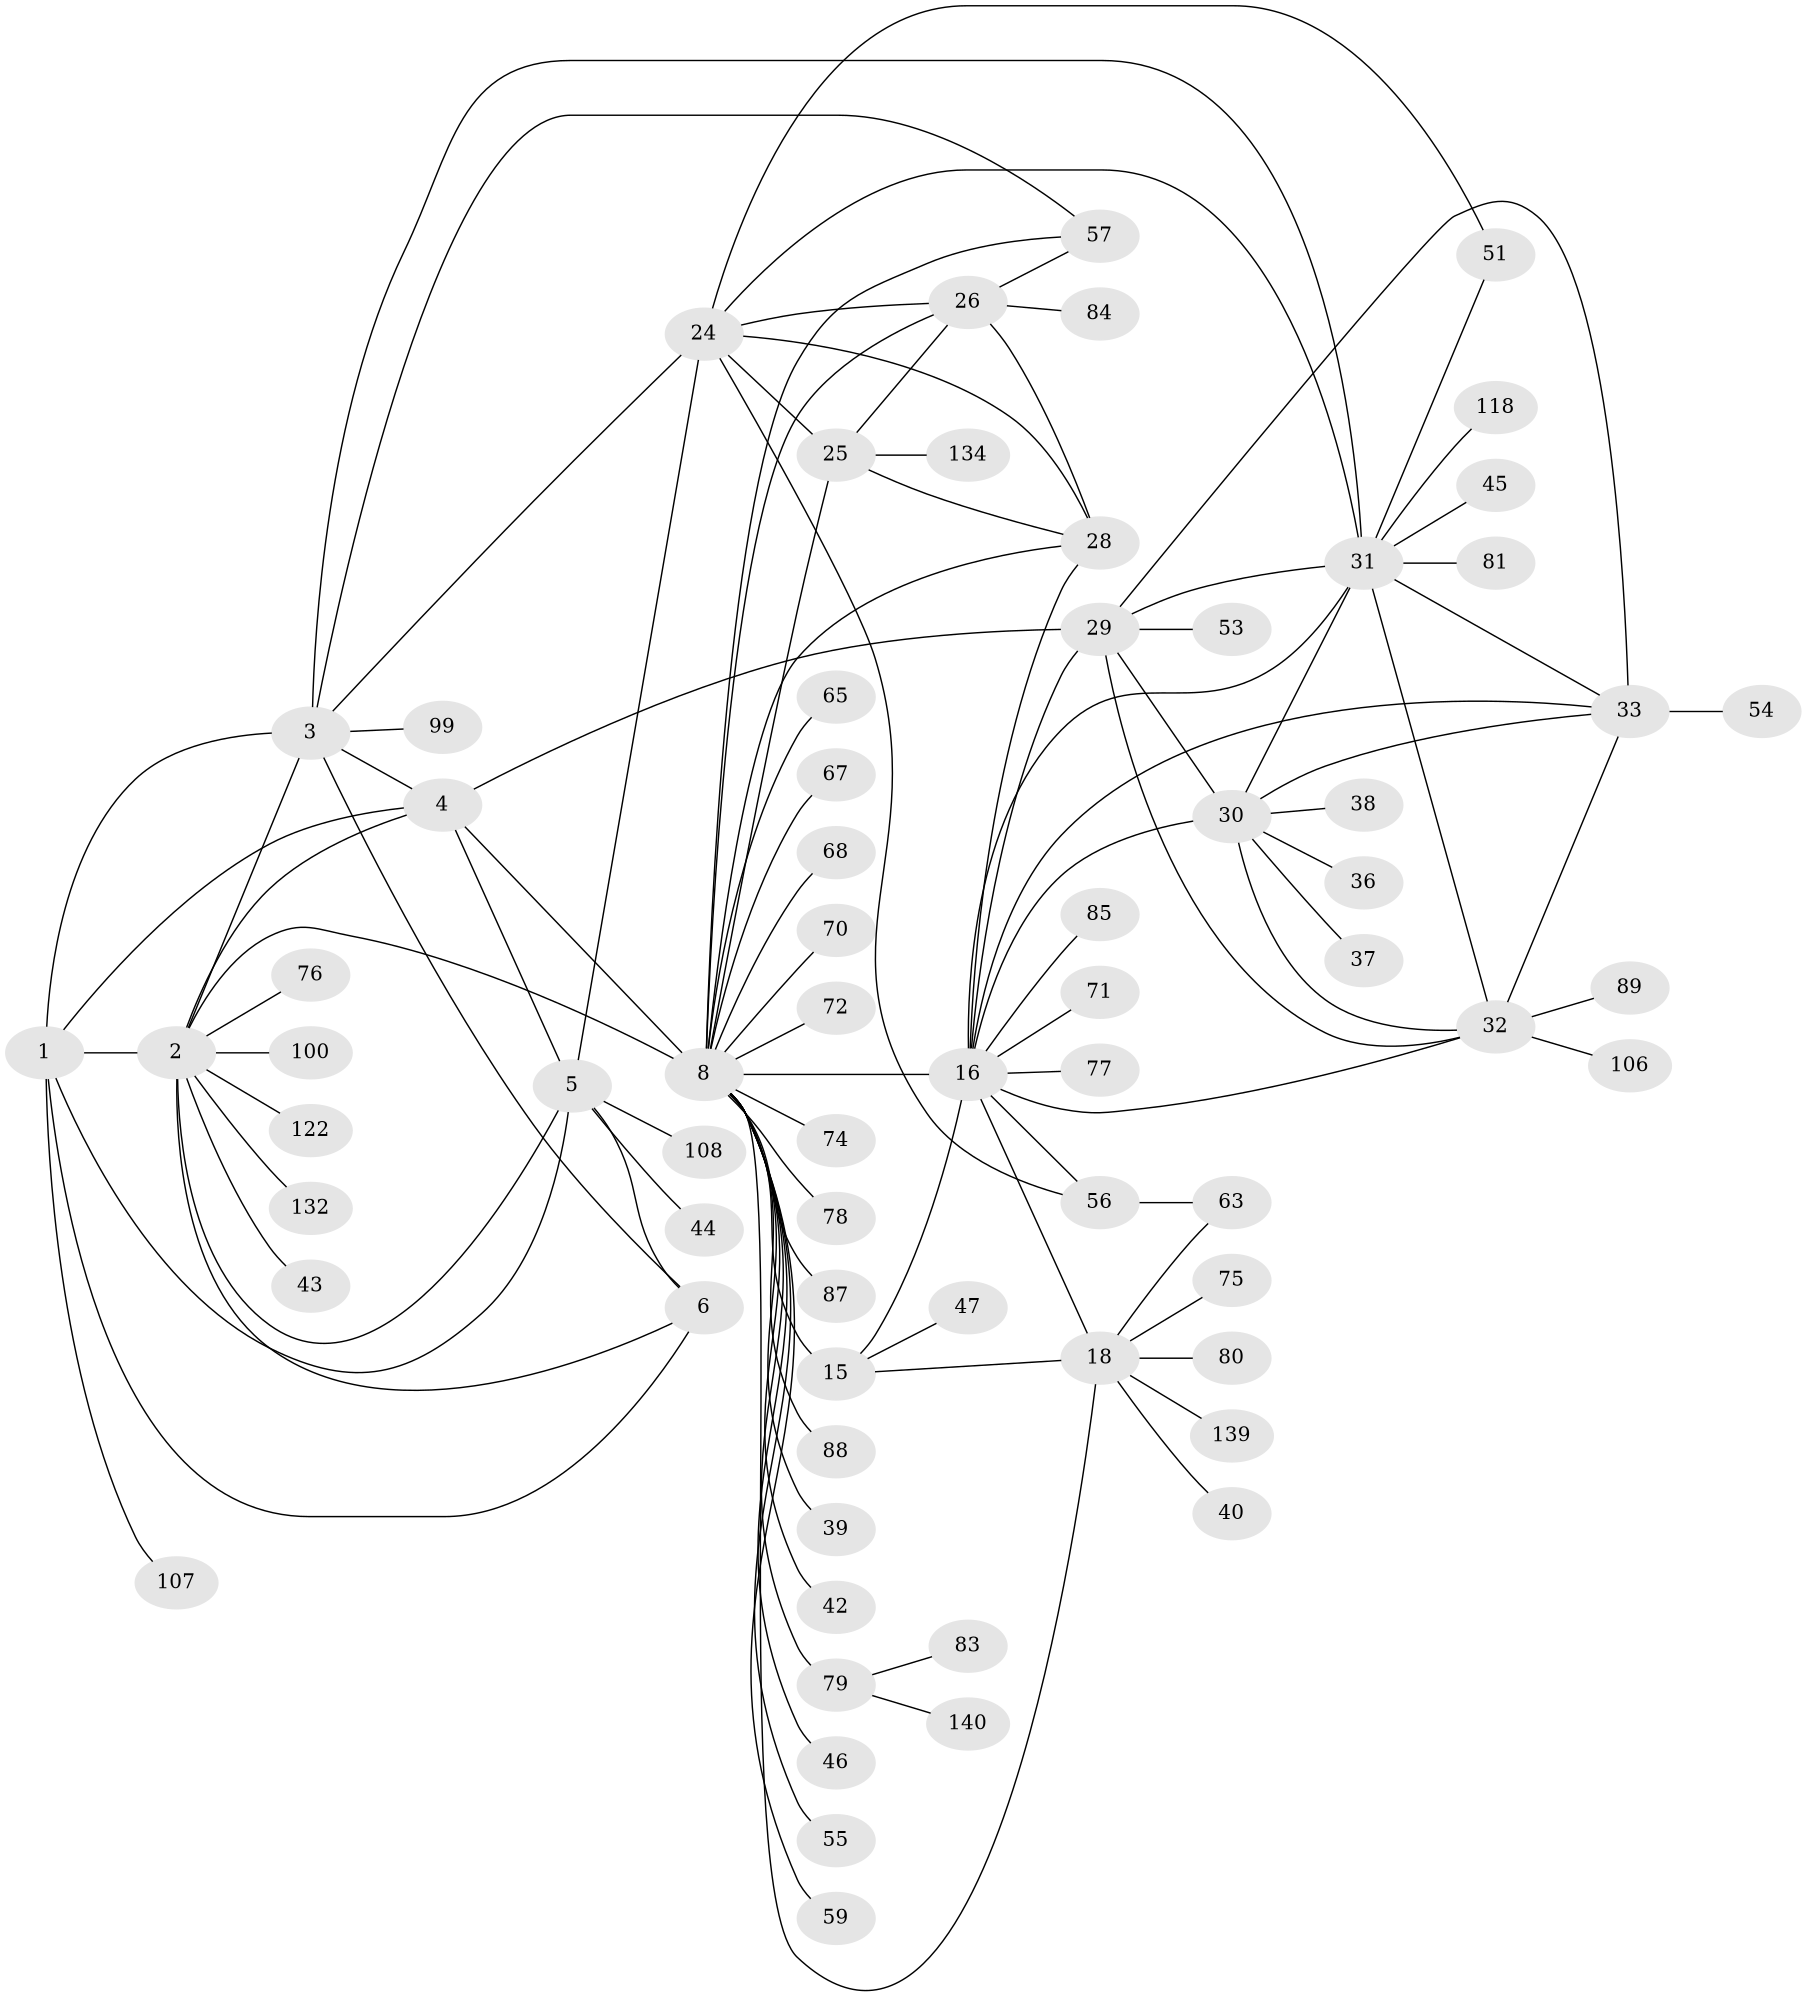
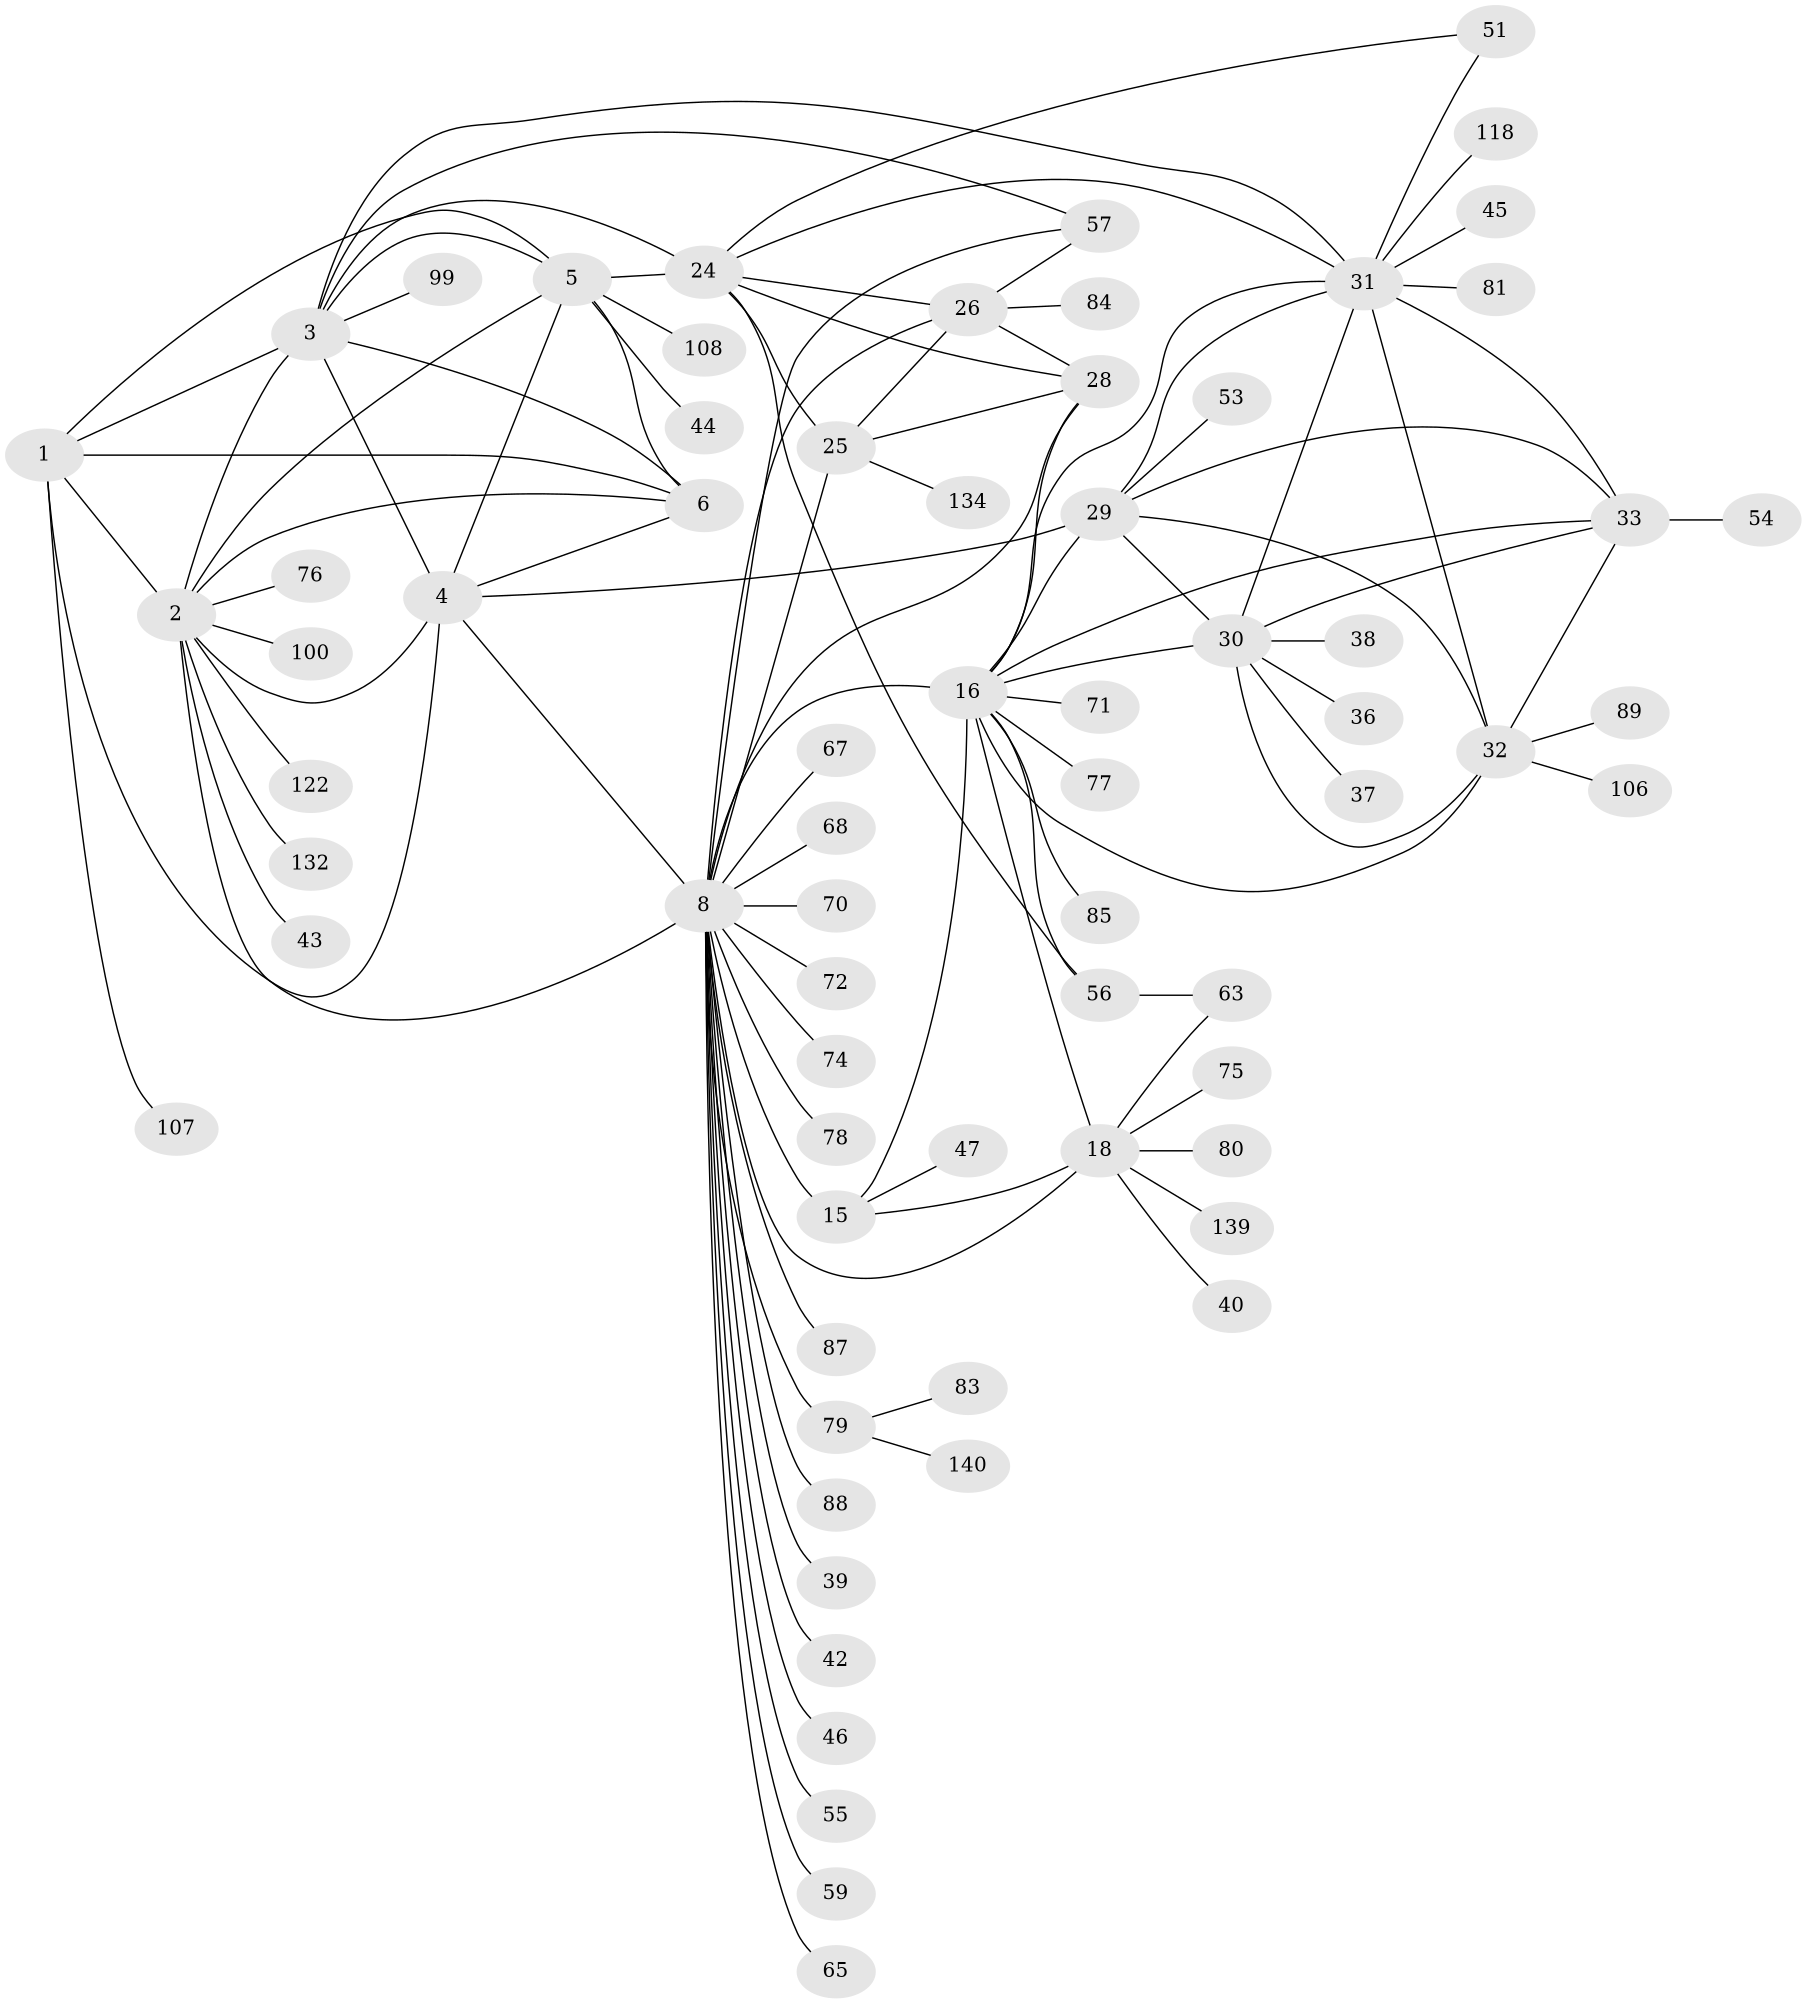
none -> (423, 235)
none -> (573, 552)
